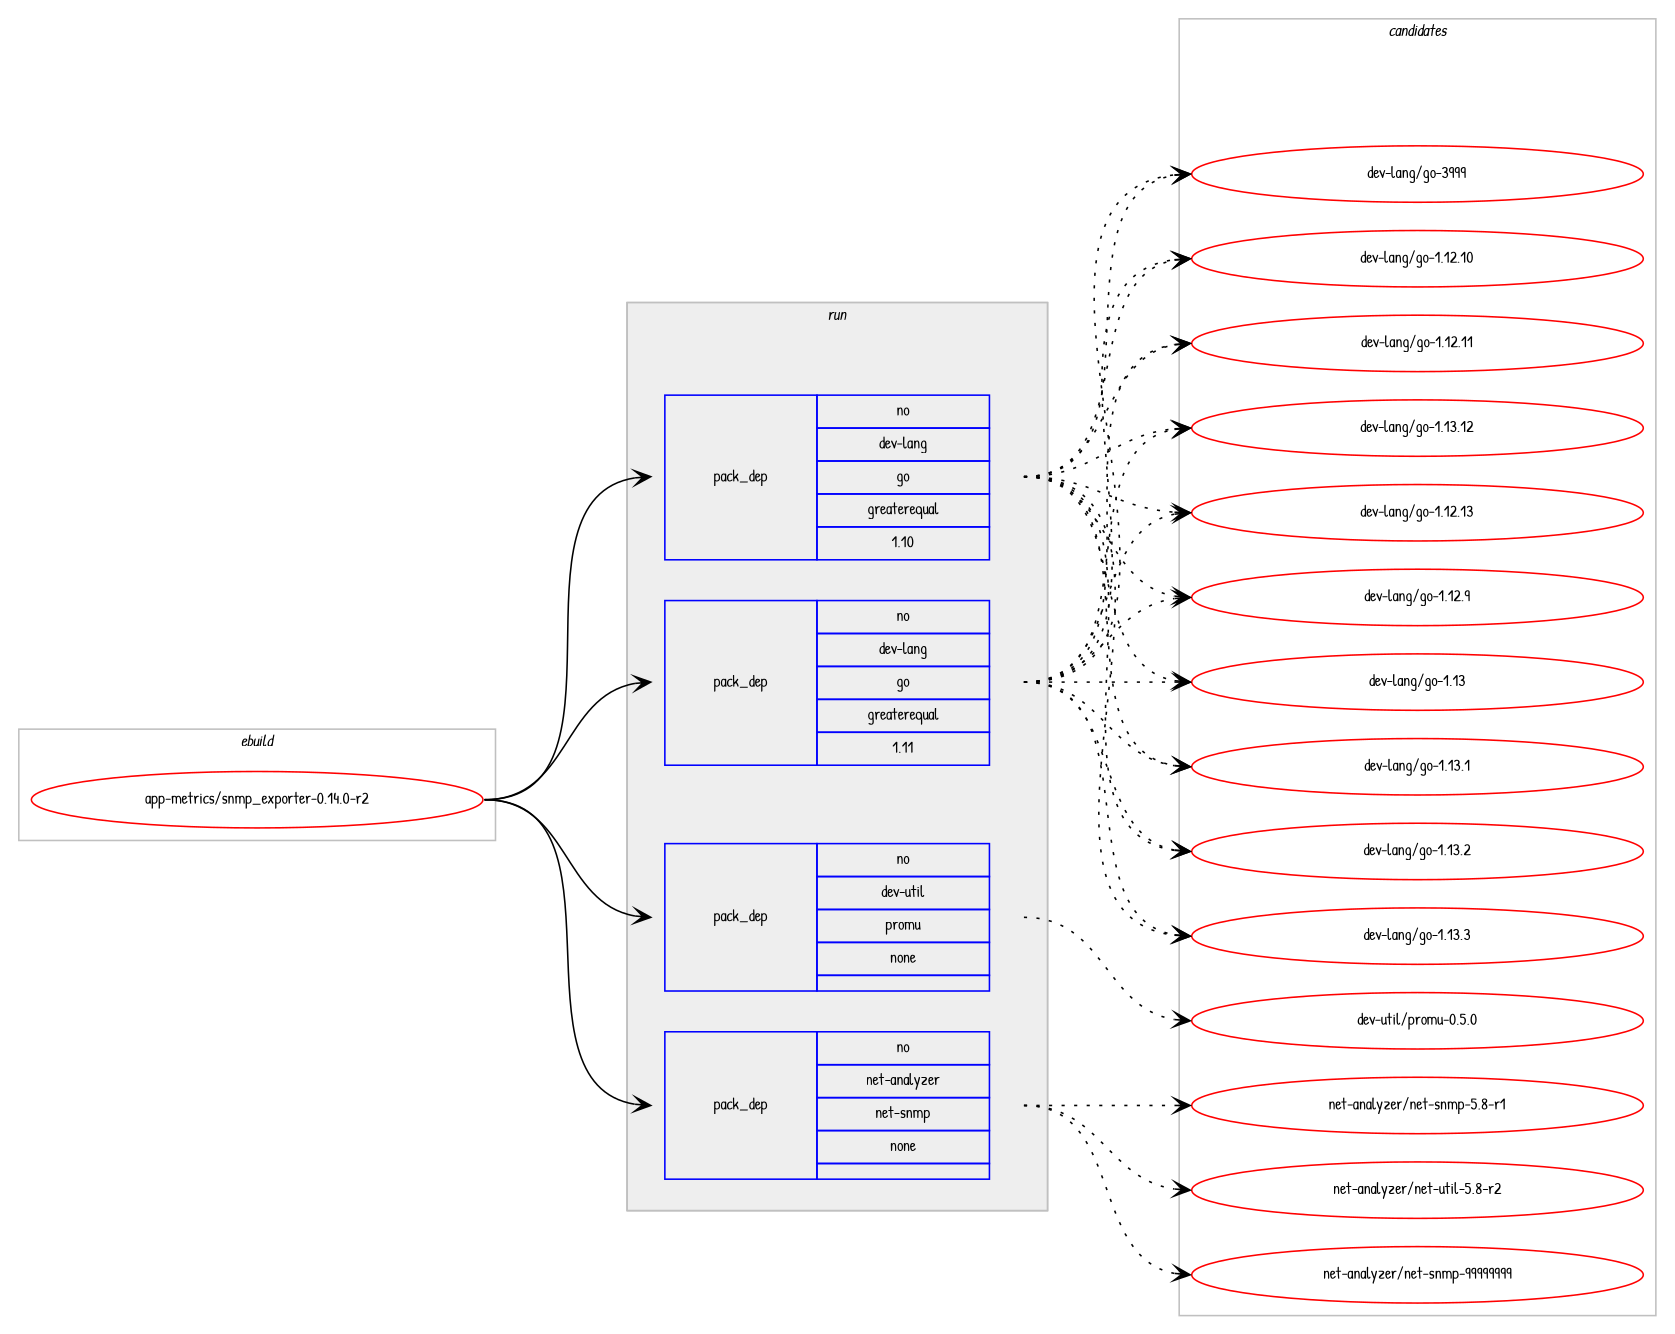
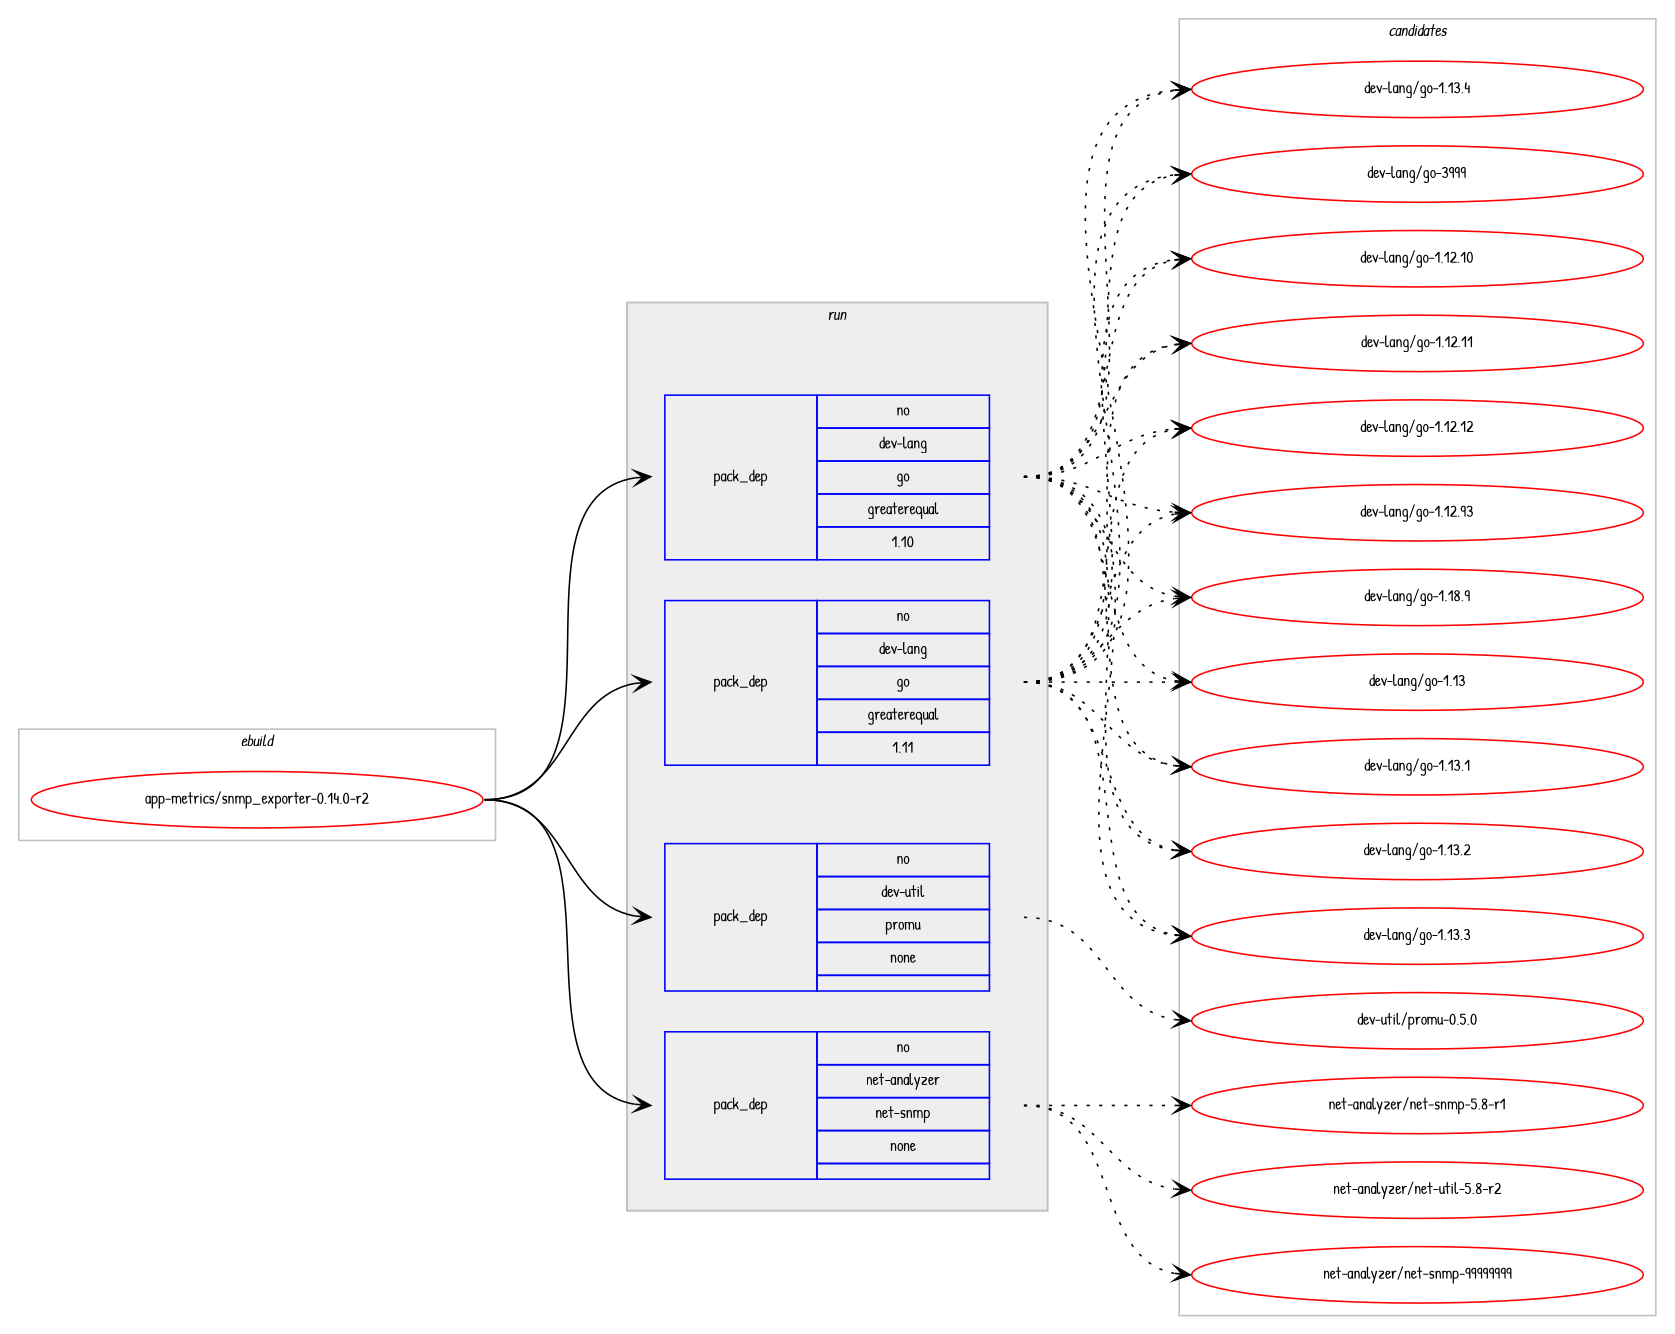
none -> (1418, 89)
(1418, 428) -> (1418, 428)
(1418, 513) -> (1418, 513)
(1418, 597) -> (1418, 597)
